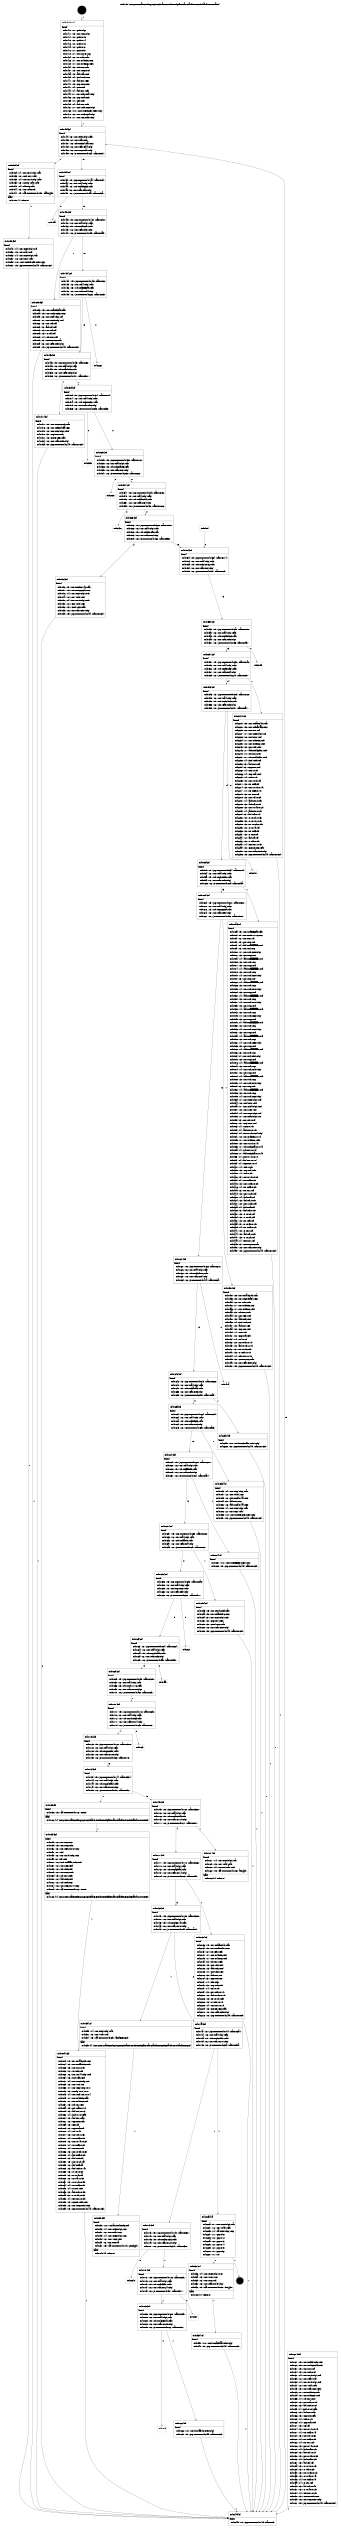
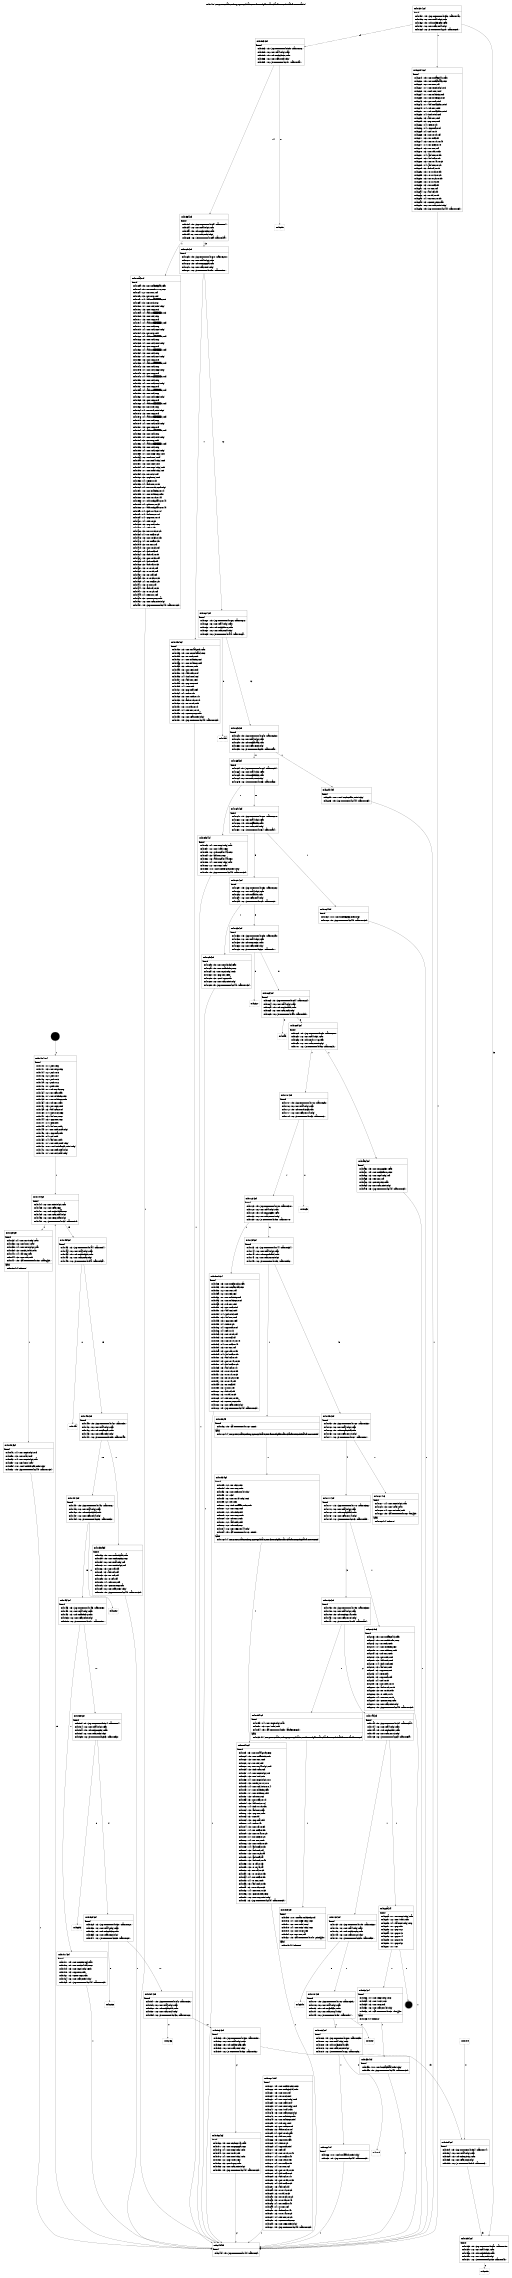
(226, 648) -> (492, 1121)
none -> (382, 1175)
none -> (234, 1342)
